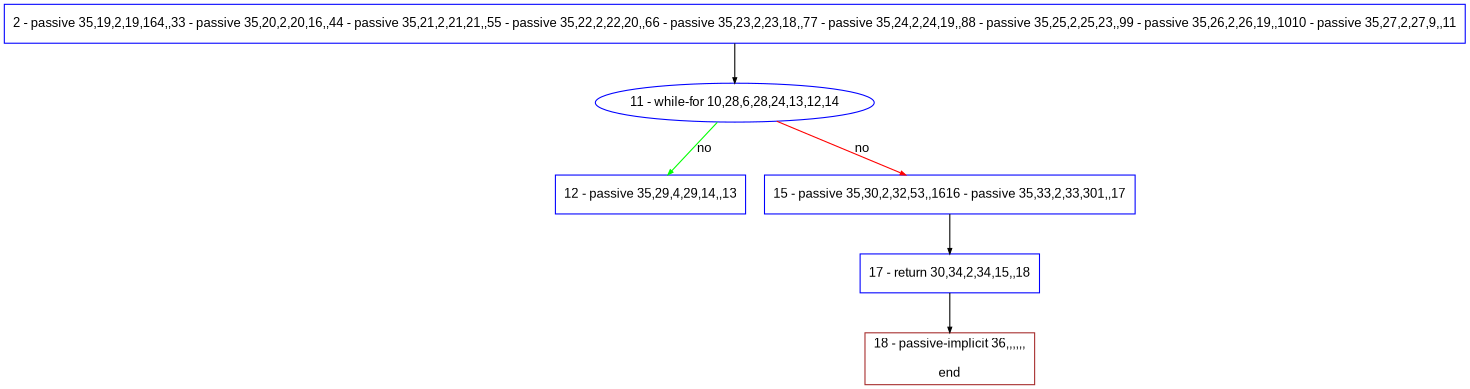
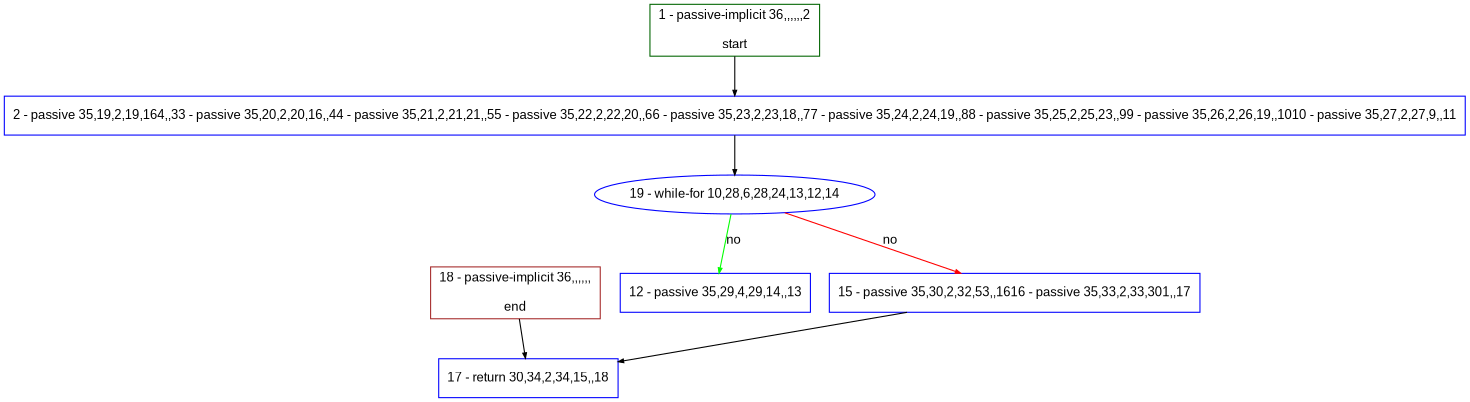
none -> (735, 30)
(735, 103) -> (735, 194)
(950, 310) -> (522, 336)
